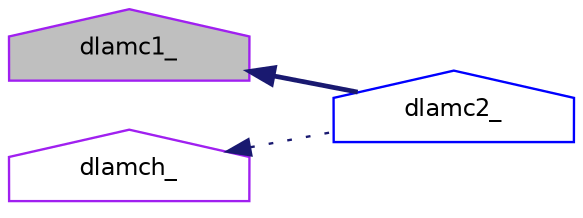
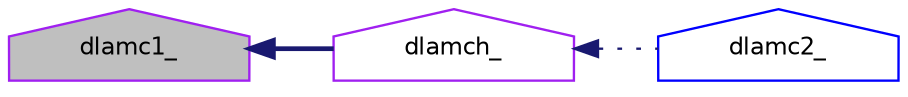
(316, 84) -> (304, 49)
